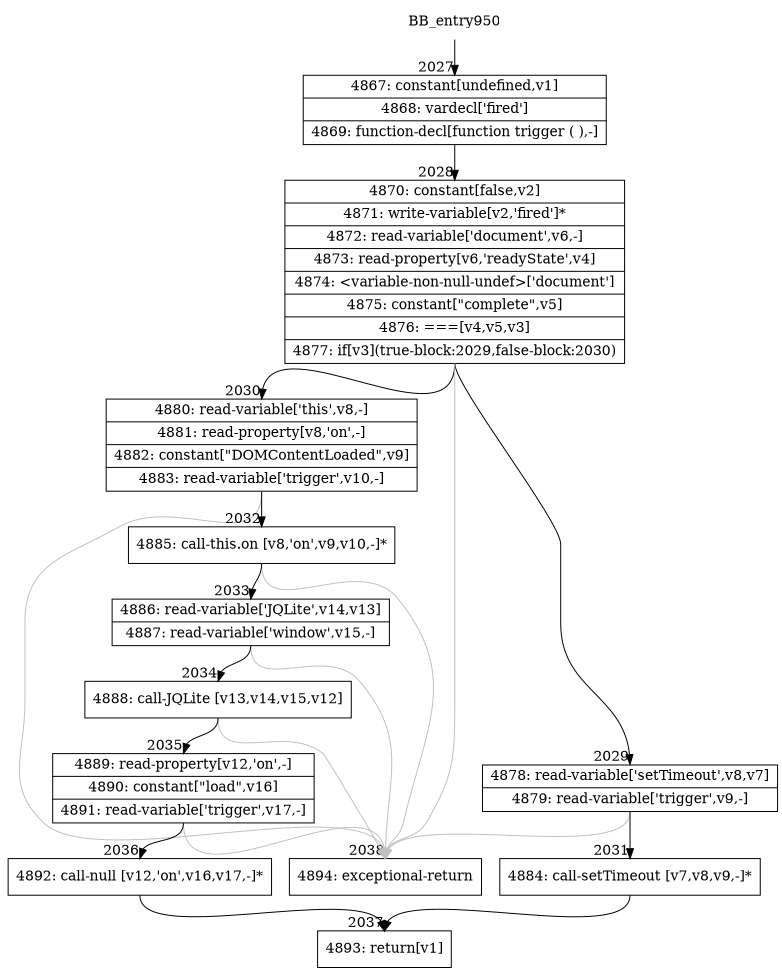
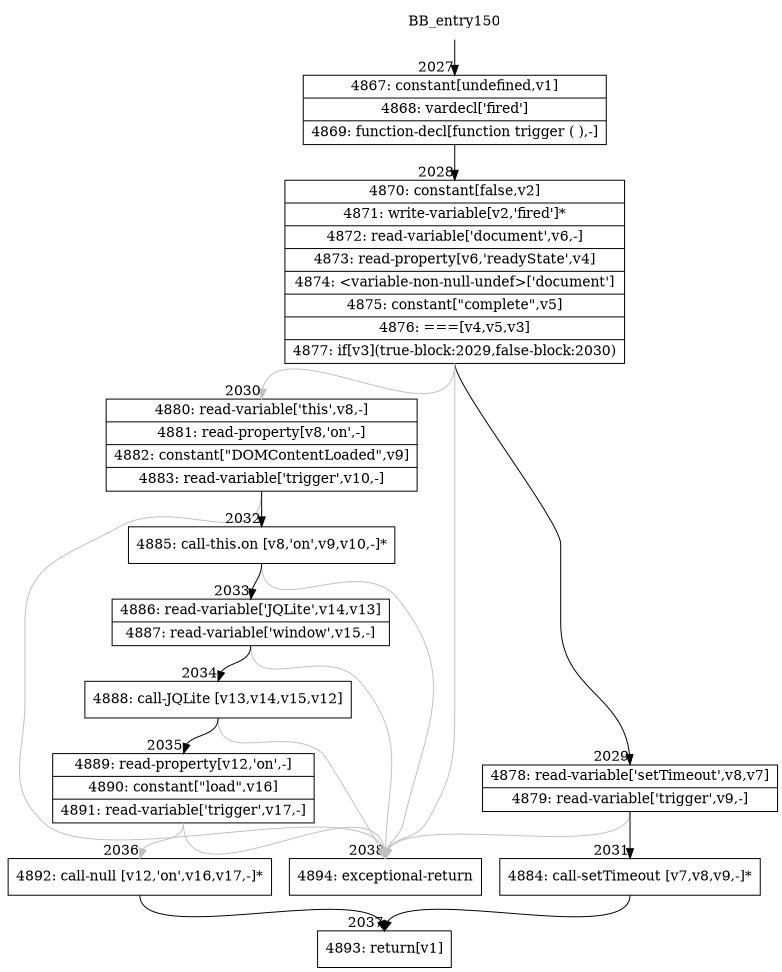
(455, 22) -> (455, 22)
(363, 383) -> (363, 383)
(167, 839) -> (167, 839)
